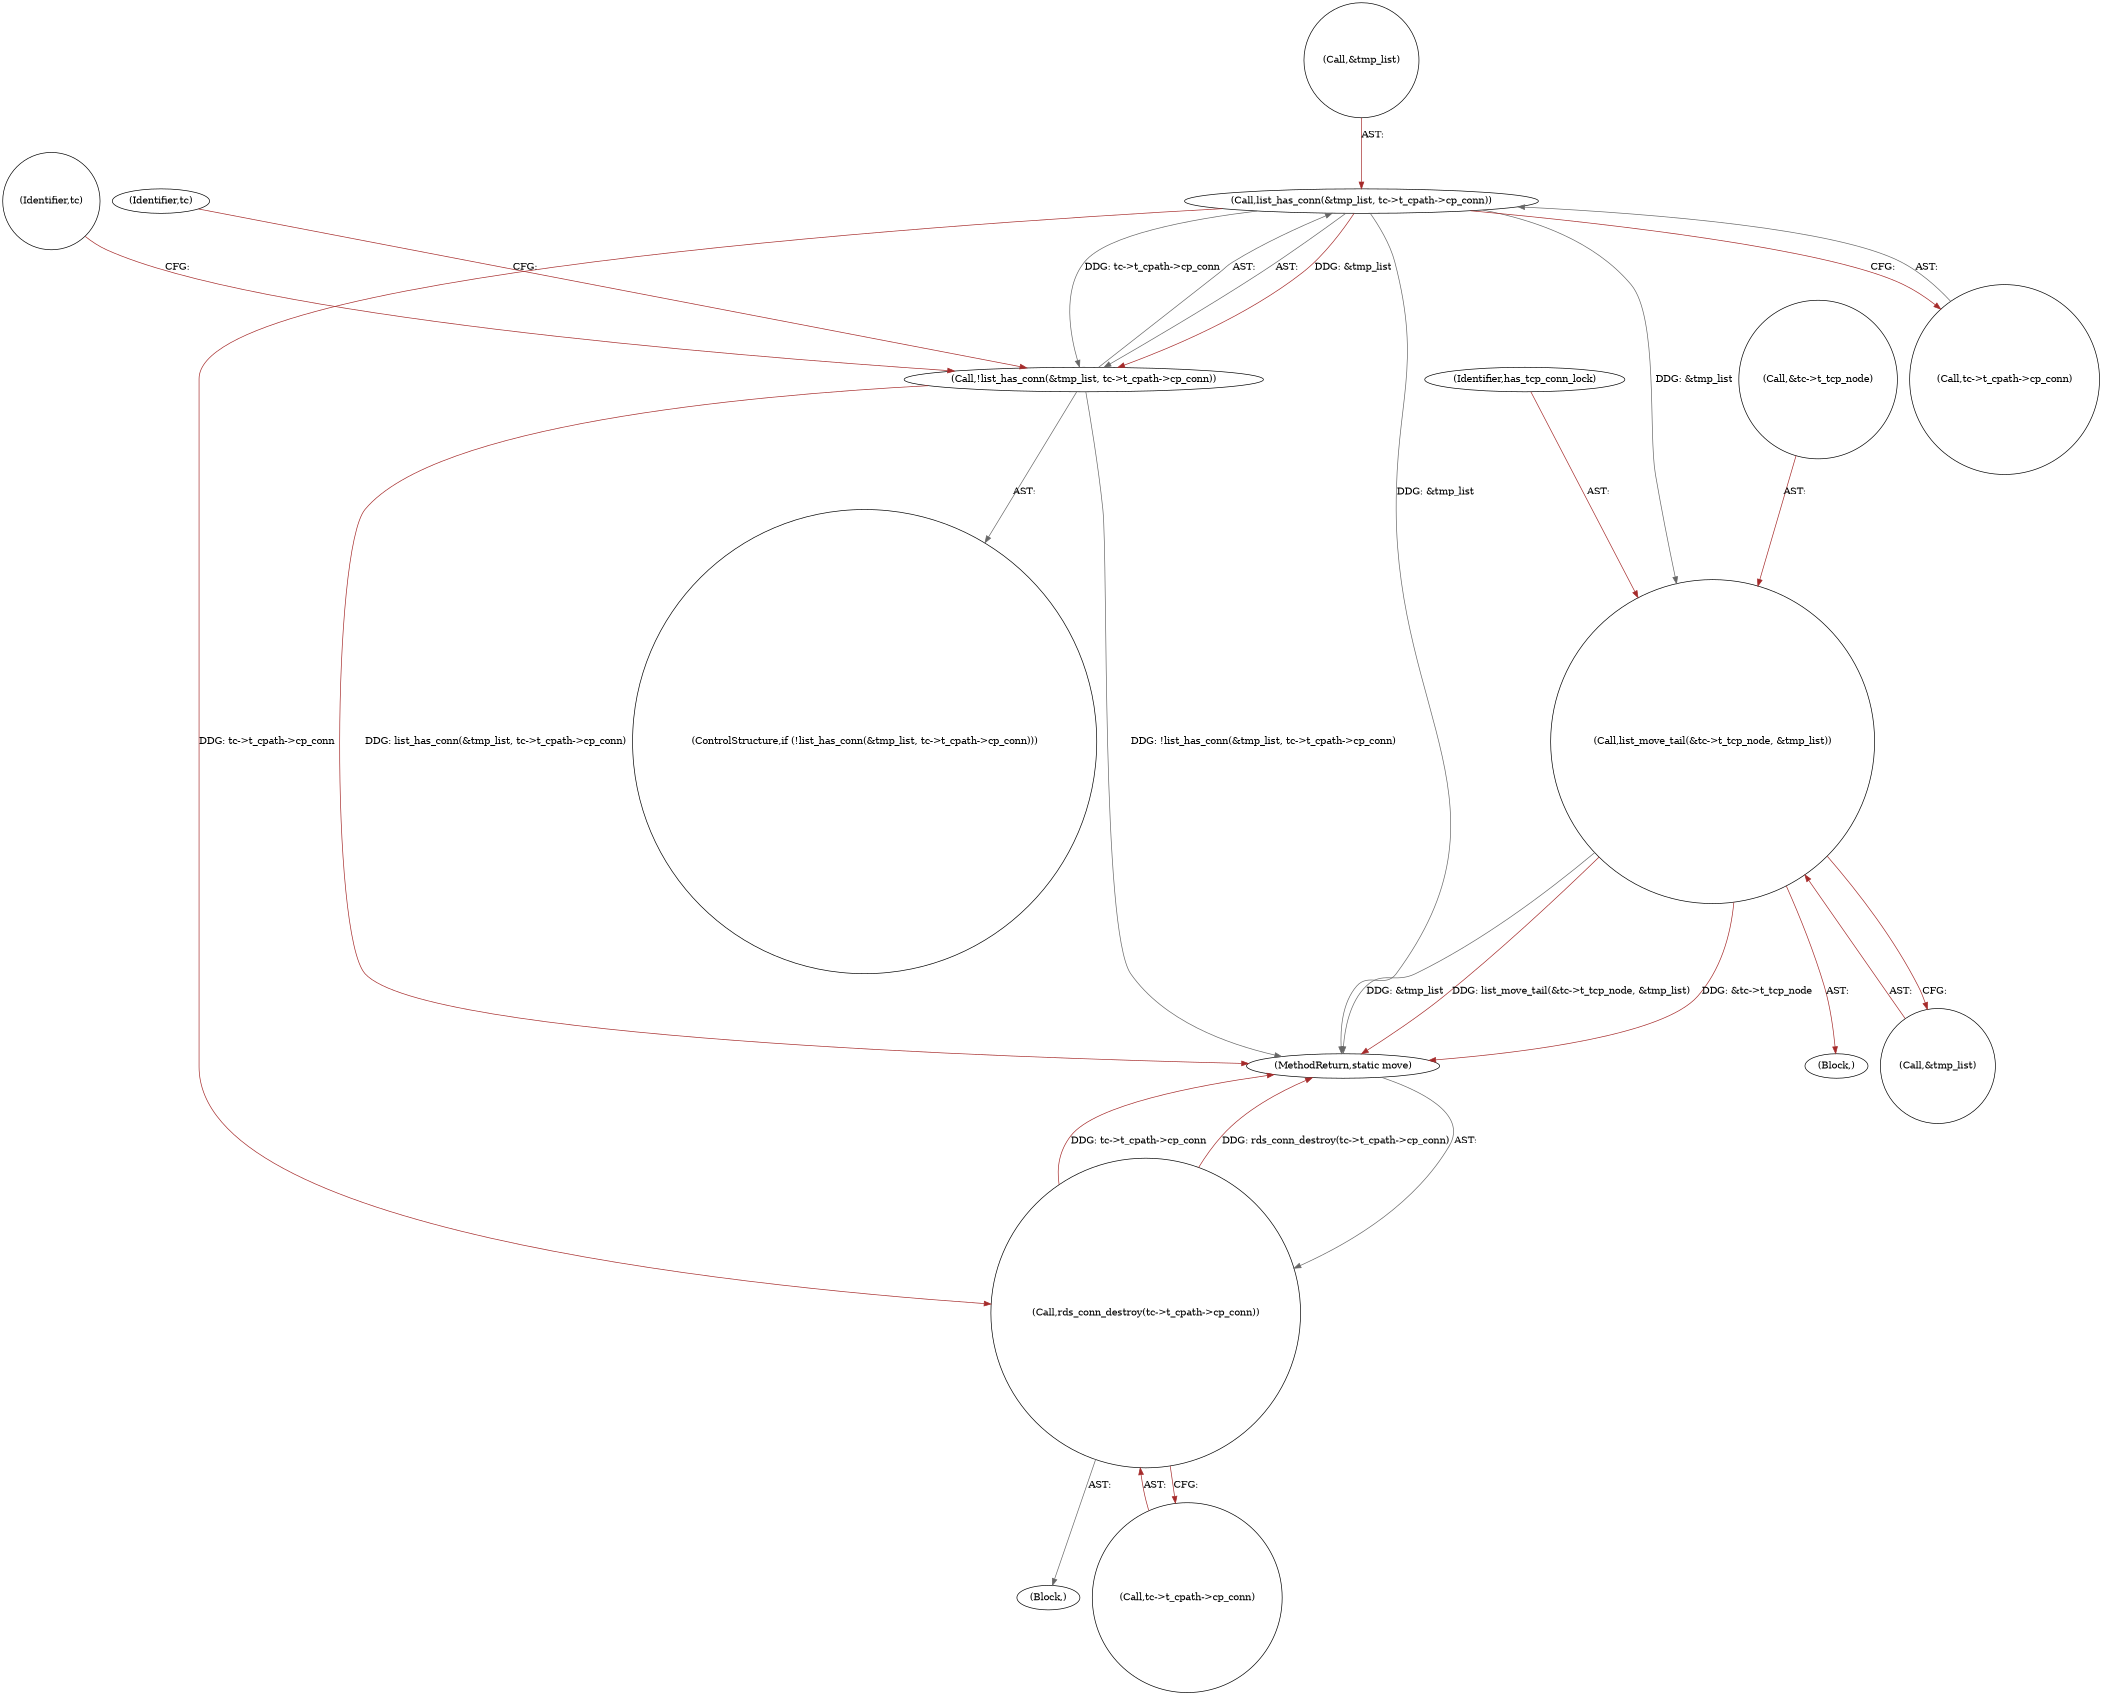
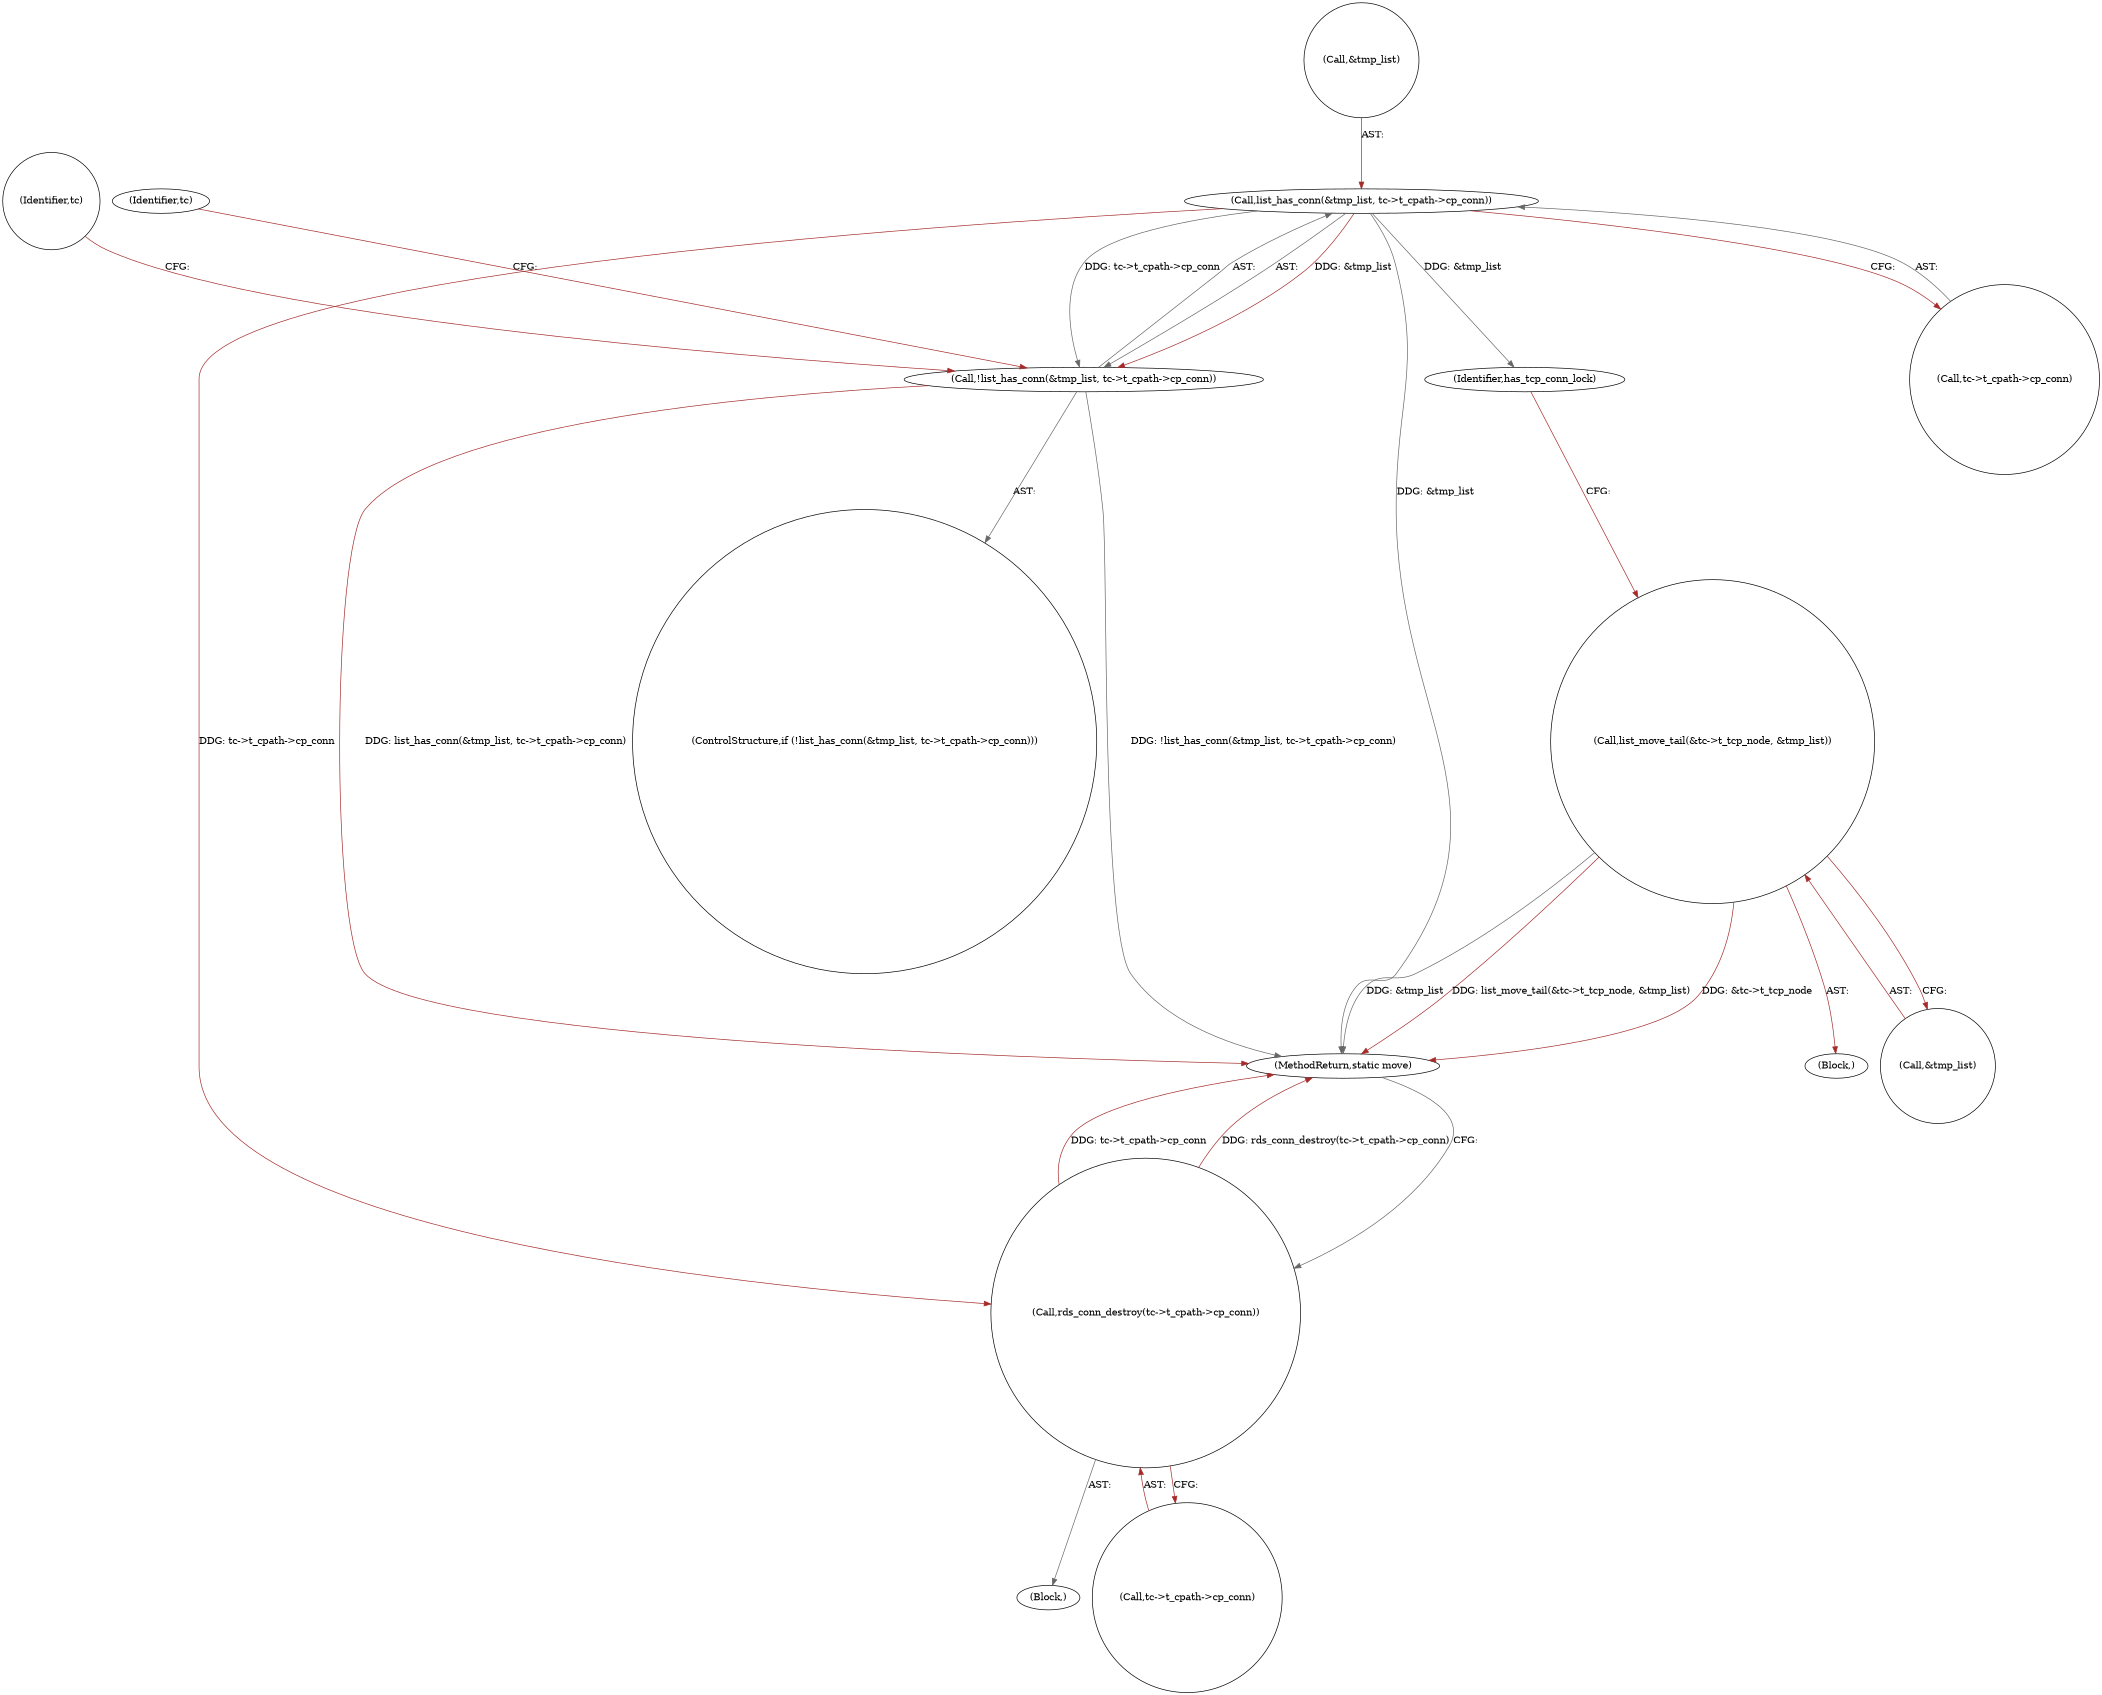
(1649, 346) -> (1441, 288)
(1818, 380) -> none
(1600, 492) -> (1600, 492)
(1467, 1141) -> (1467, 1141)
